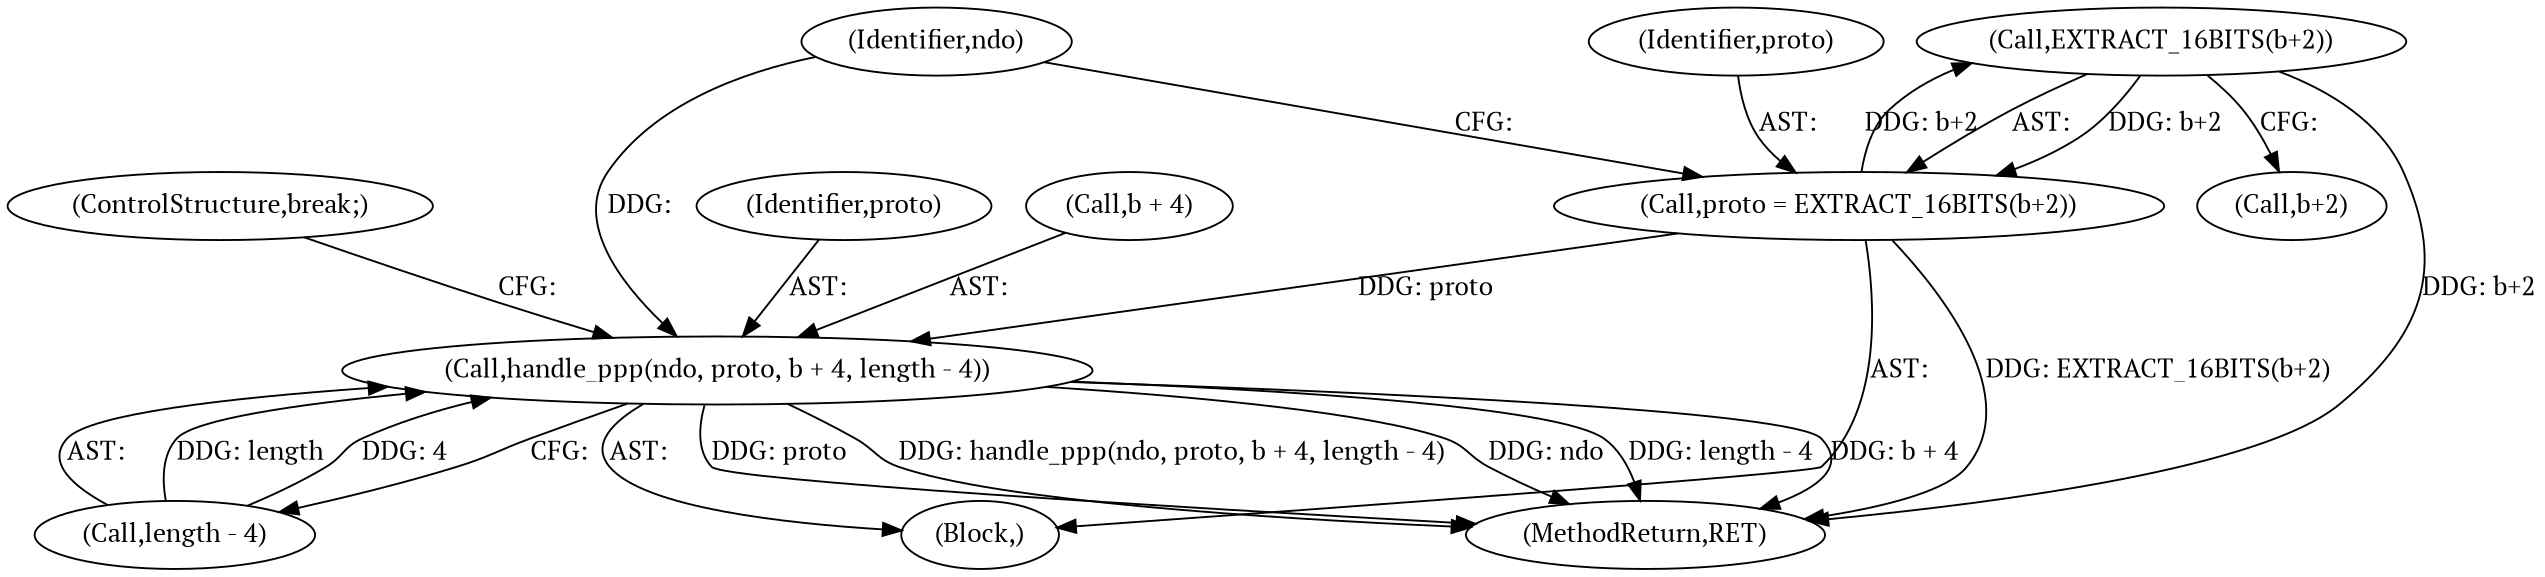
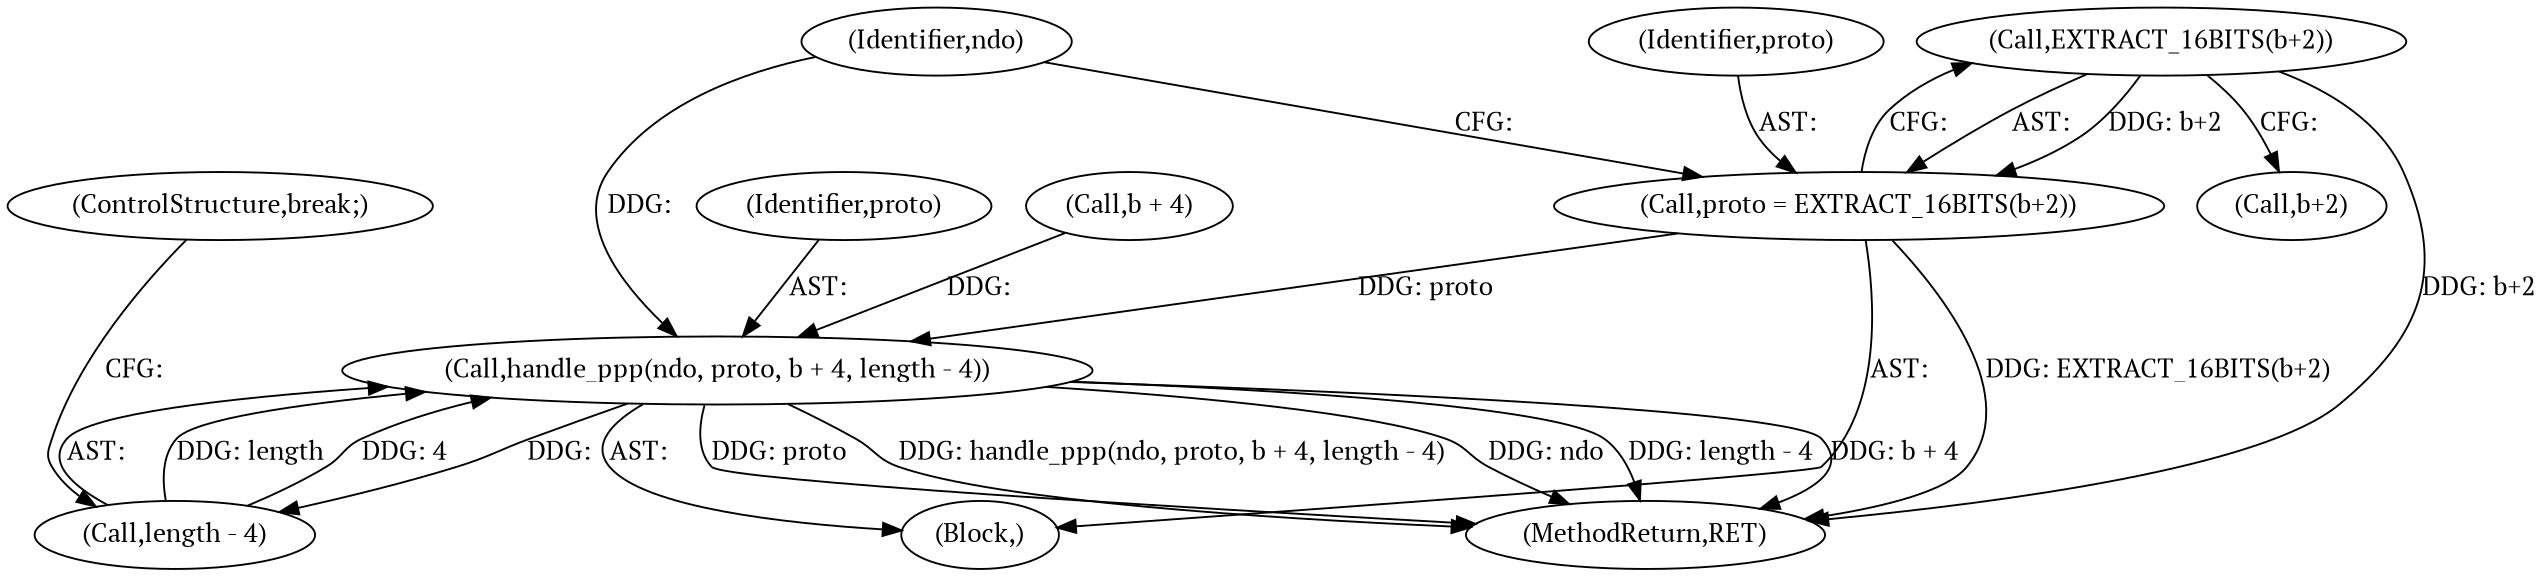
(1922, 124) -> (1922, 124)
(449, 286) -> (89, 361)
(983, 288) -> (983, 288)
(563, 453) -> (563, 453)
